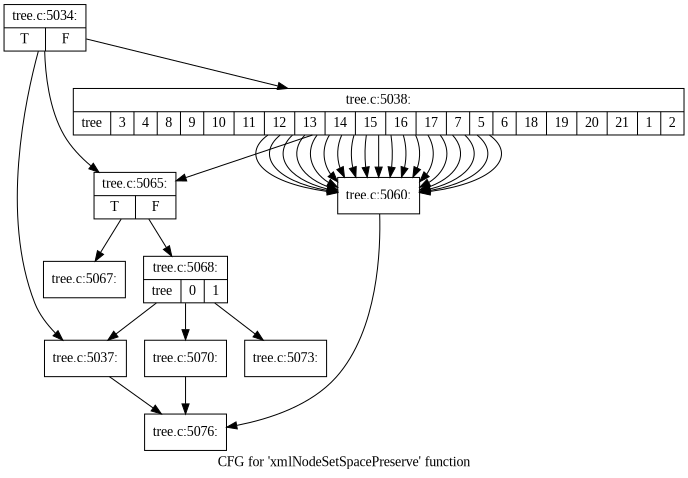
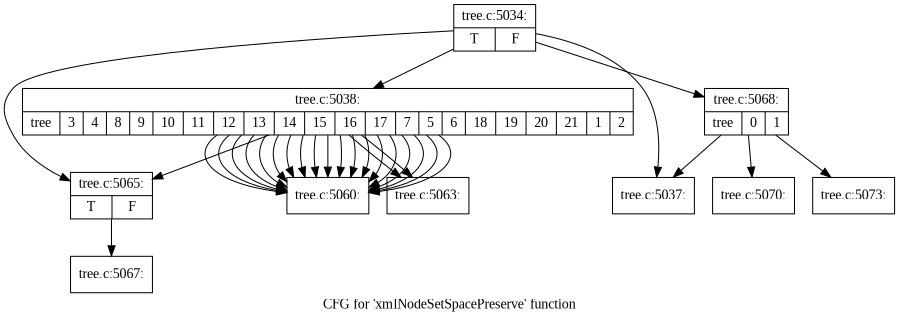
none -> (428, 196)
(158, 233) -> (607, 65)
(186, 432) -> none
